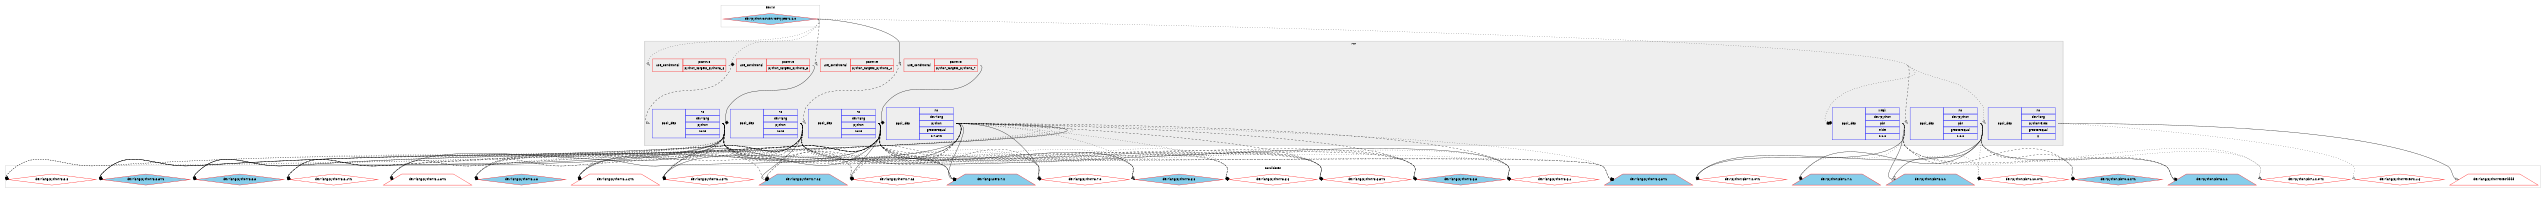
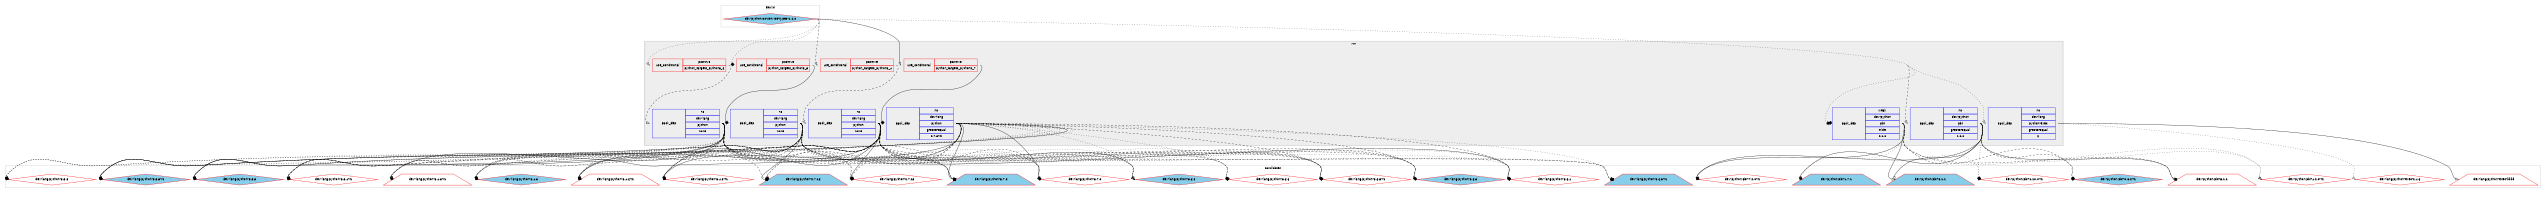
(991, 180) -> (991, 180)
(2212, 180) -> (2212, 180)
